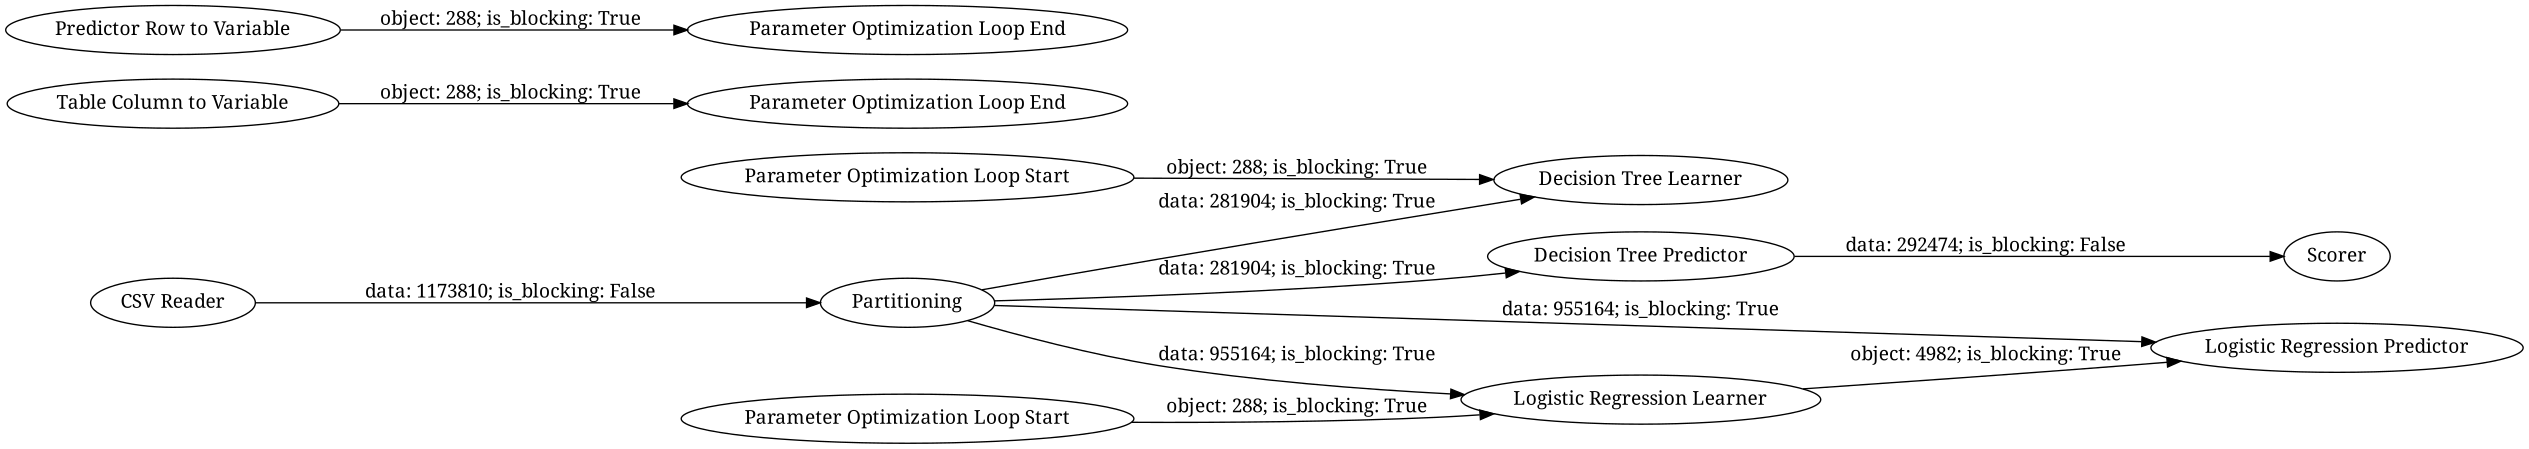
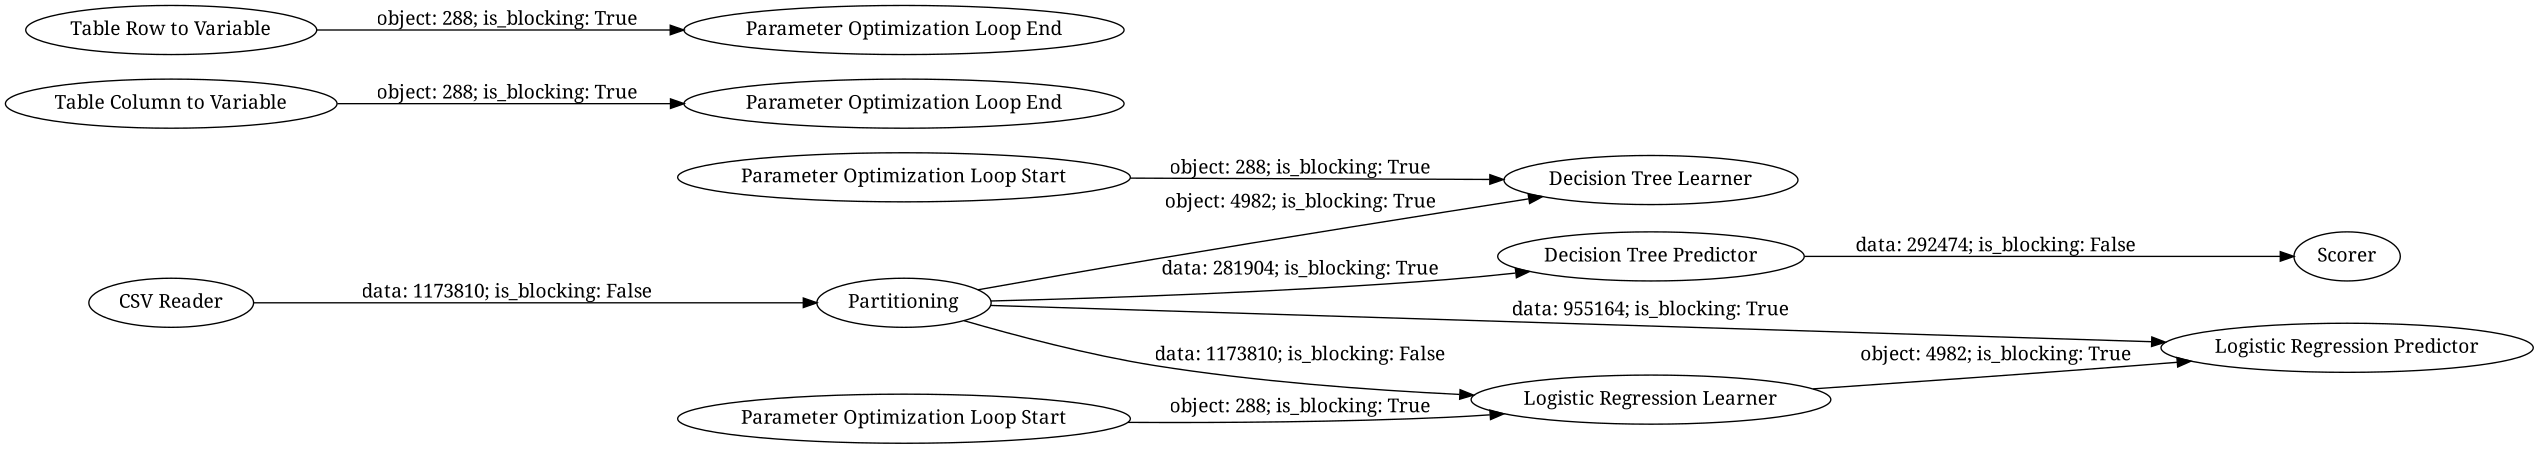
(173, 30) -> (171, 30)
(1297, 203) -> (1301, 203)
(1297, 355) -> (1301, 355)
